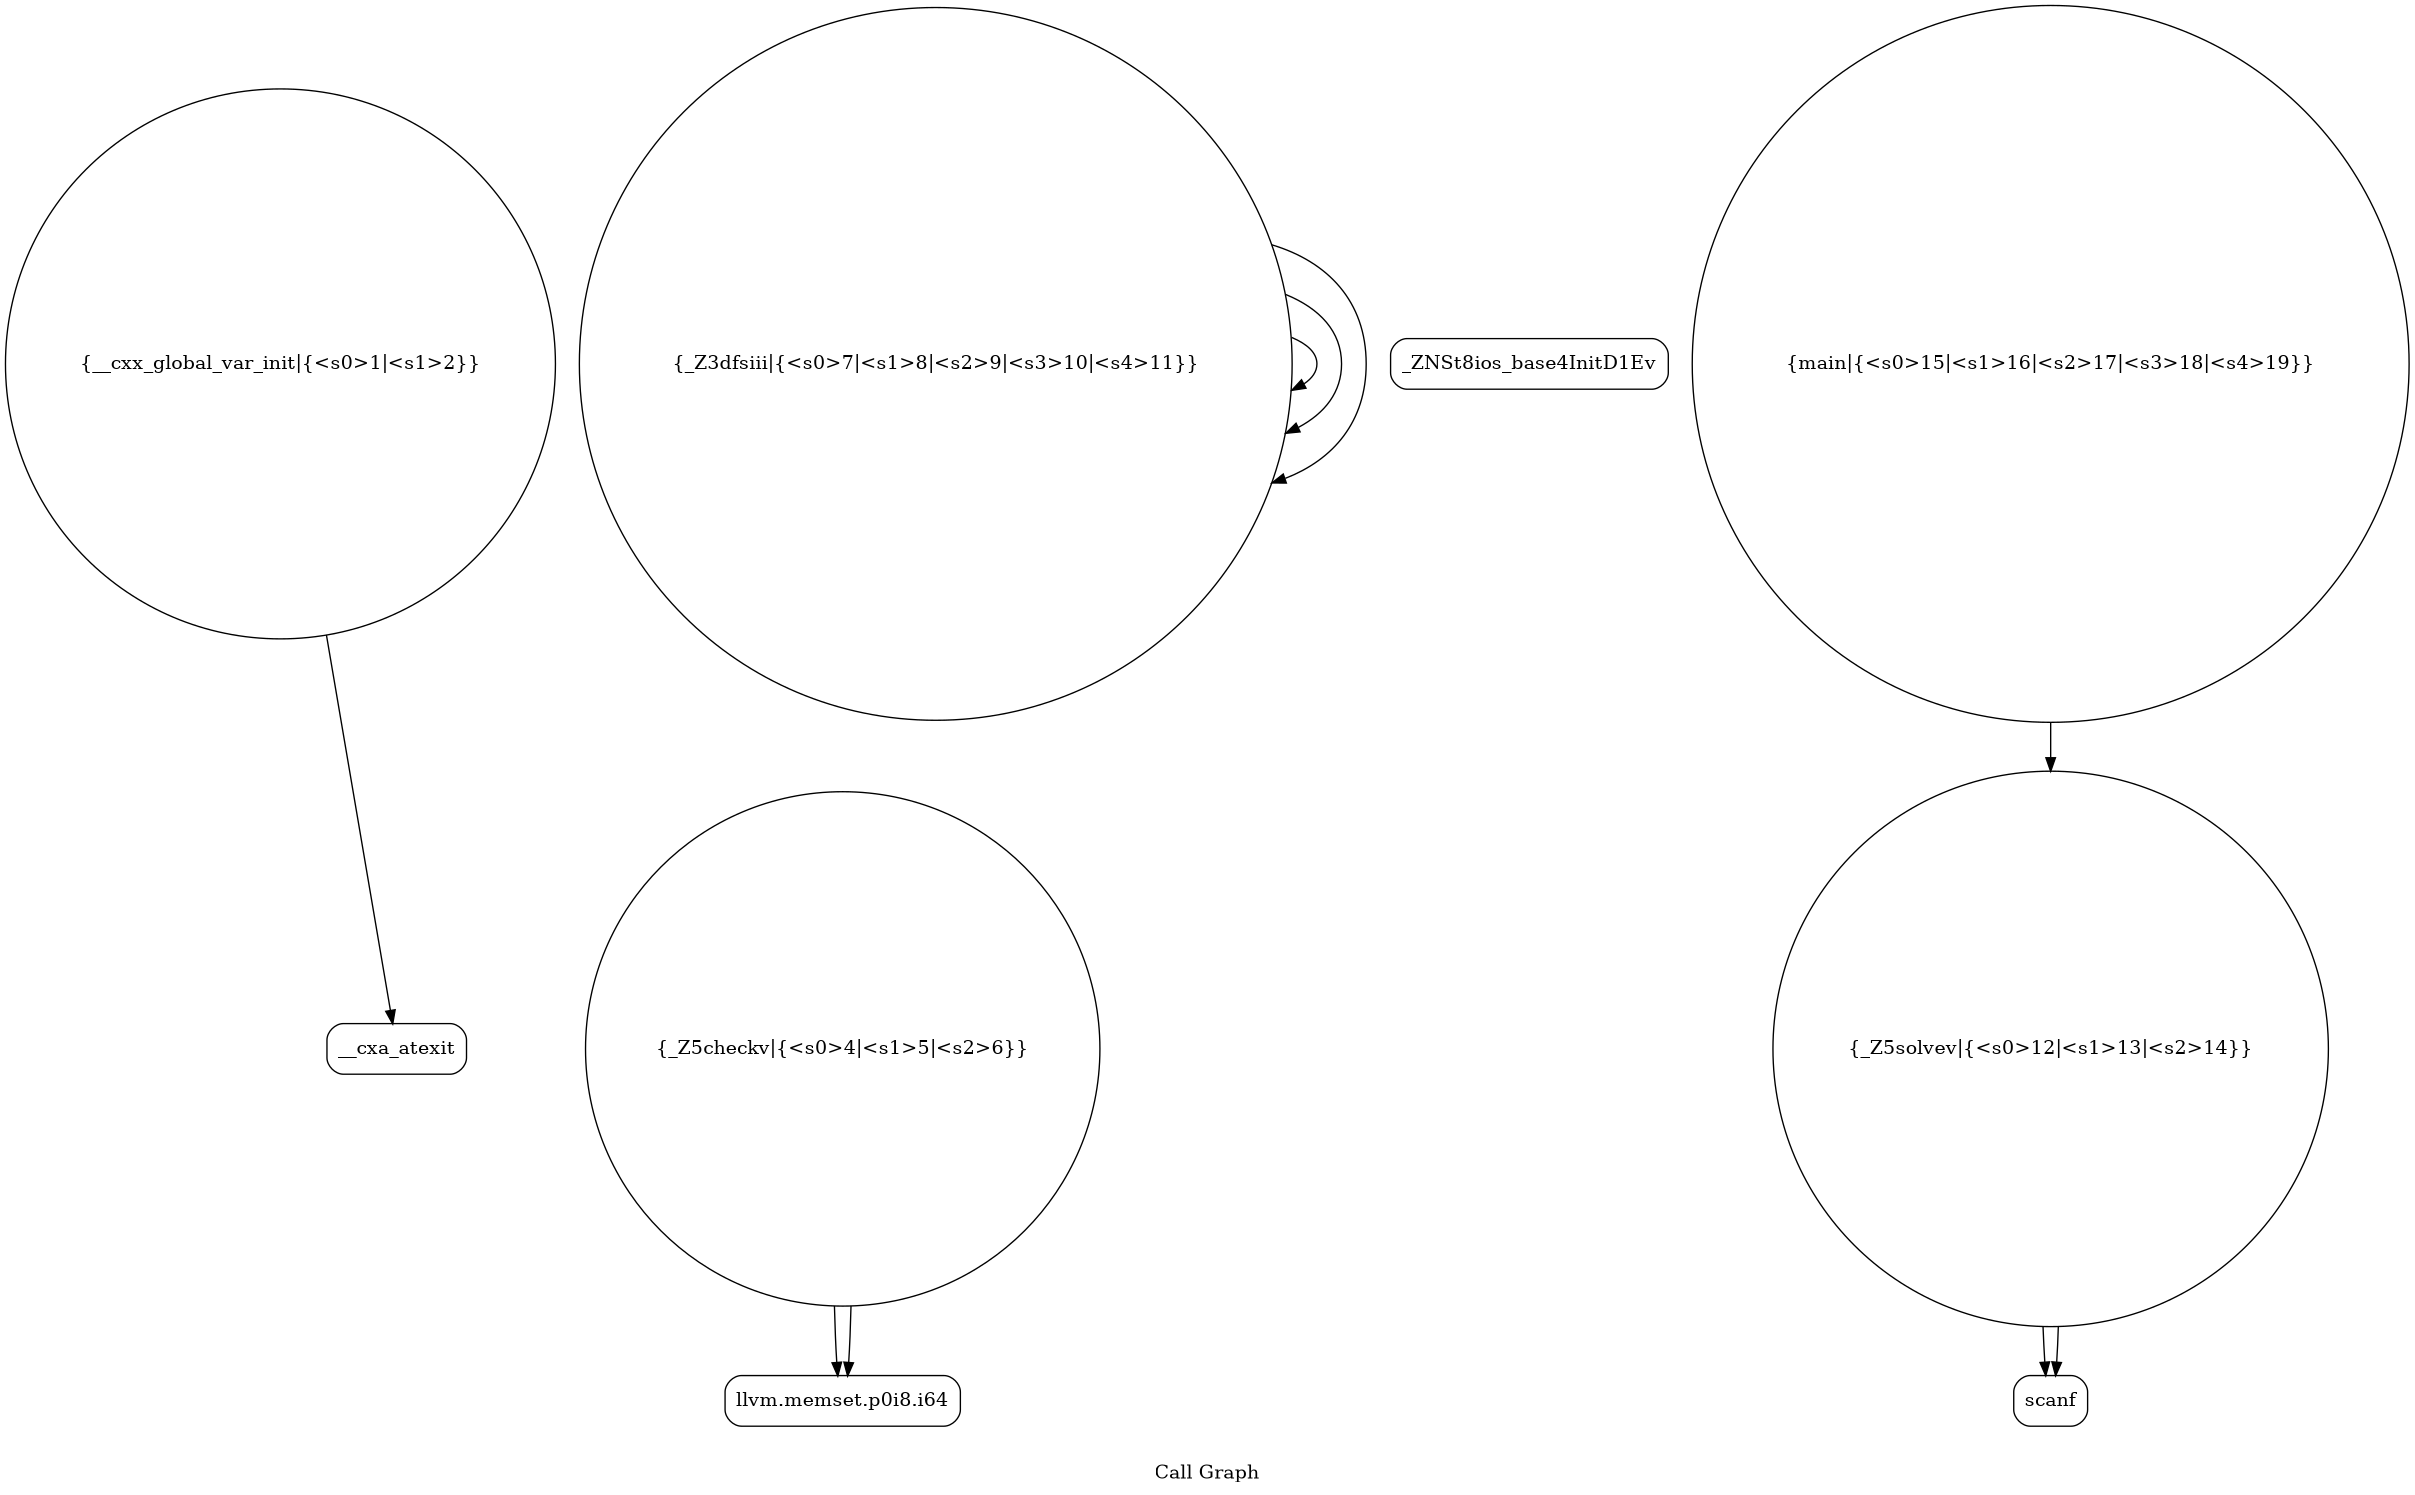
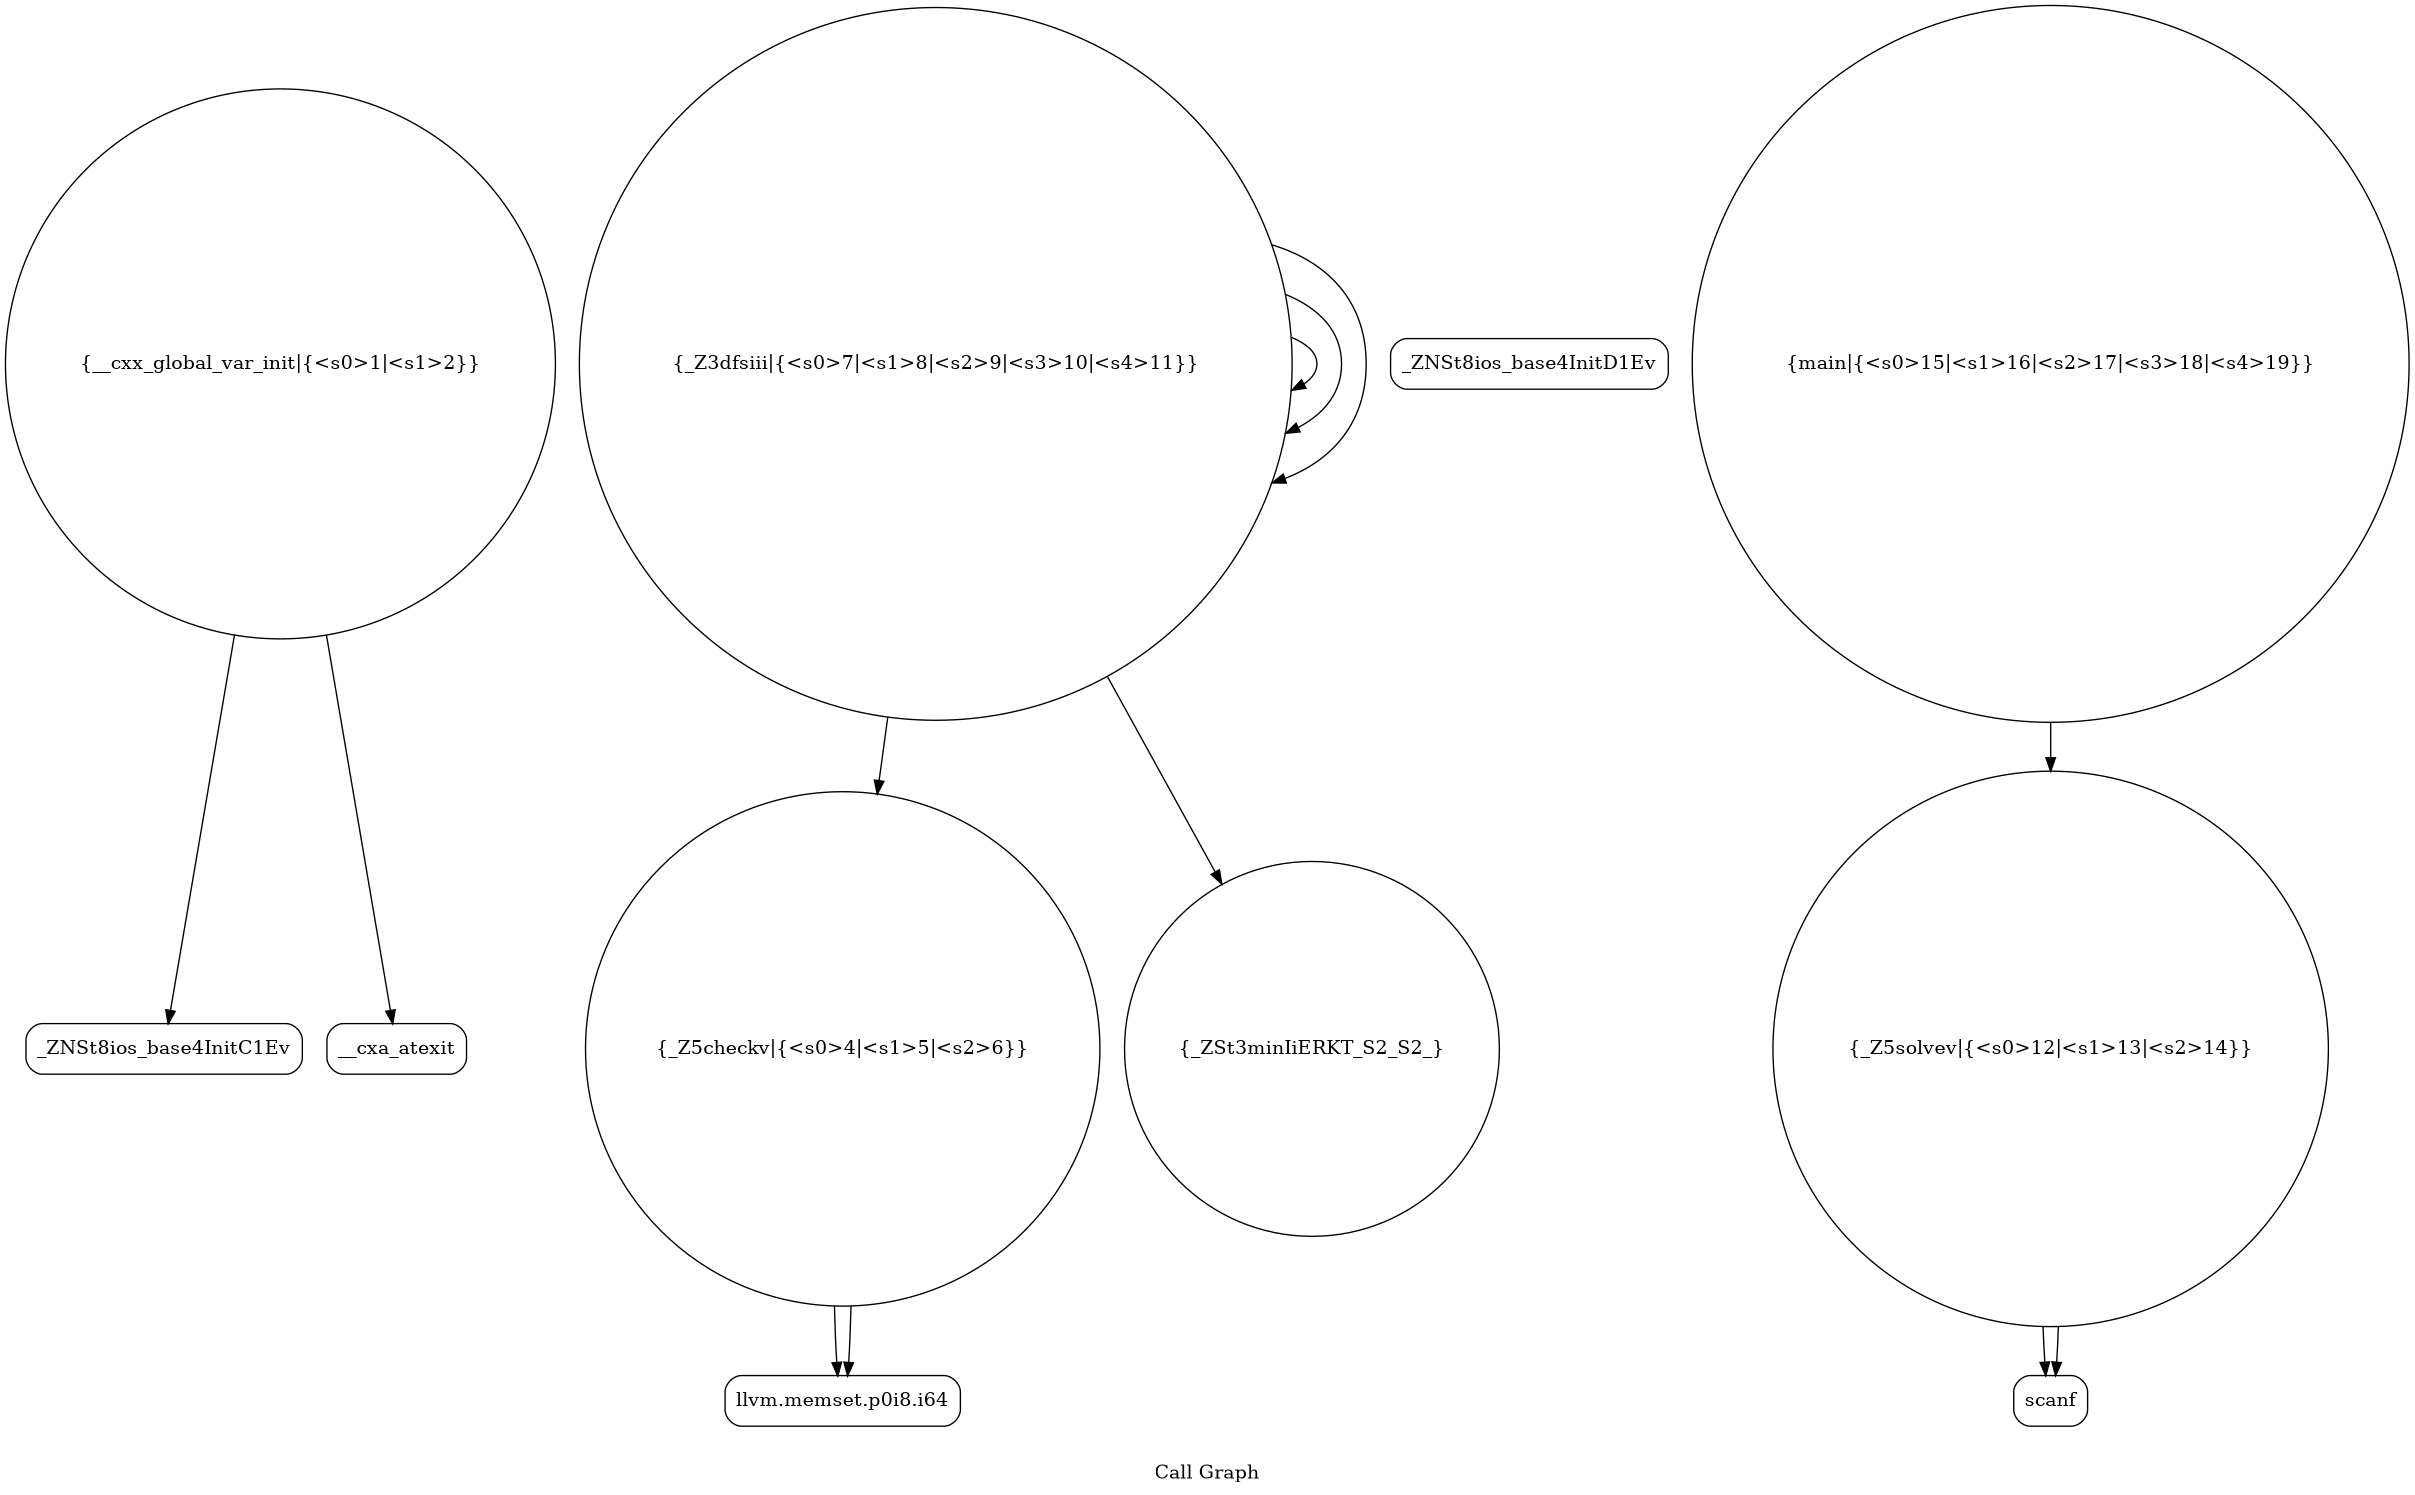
none -> (883, 749)
none -> (164, 1049)
none -> (1312, 1049)
